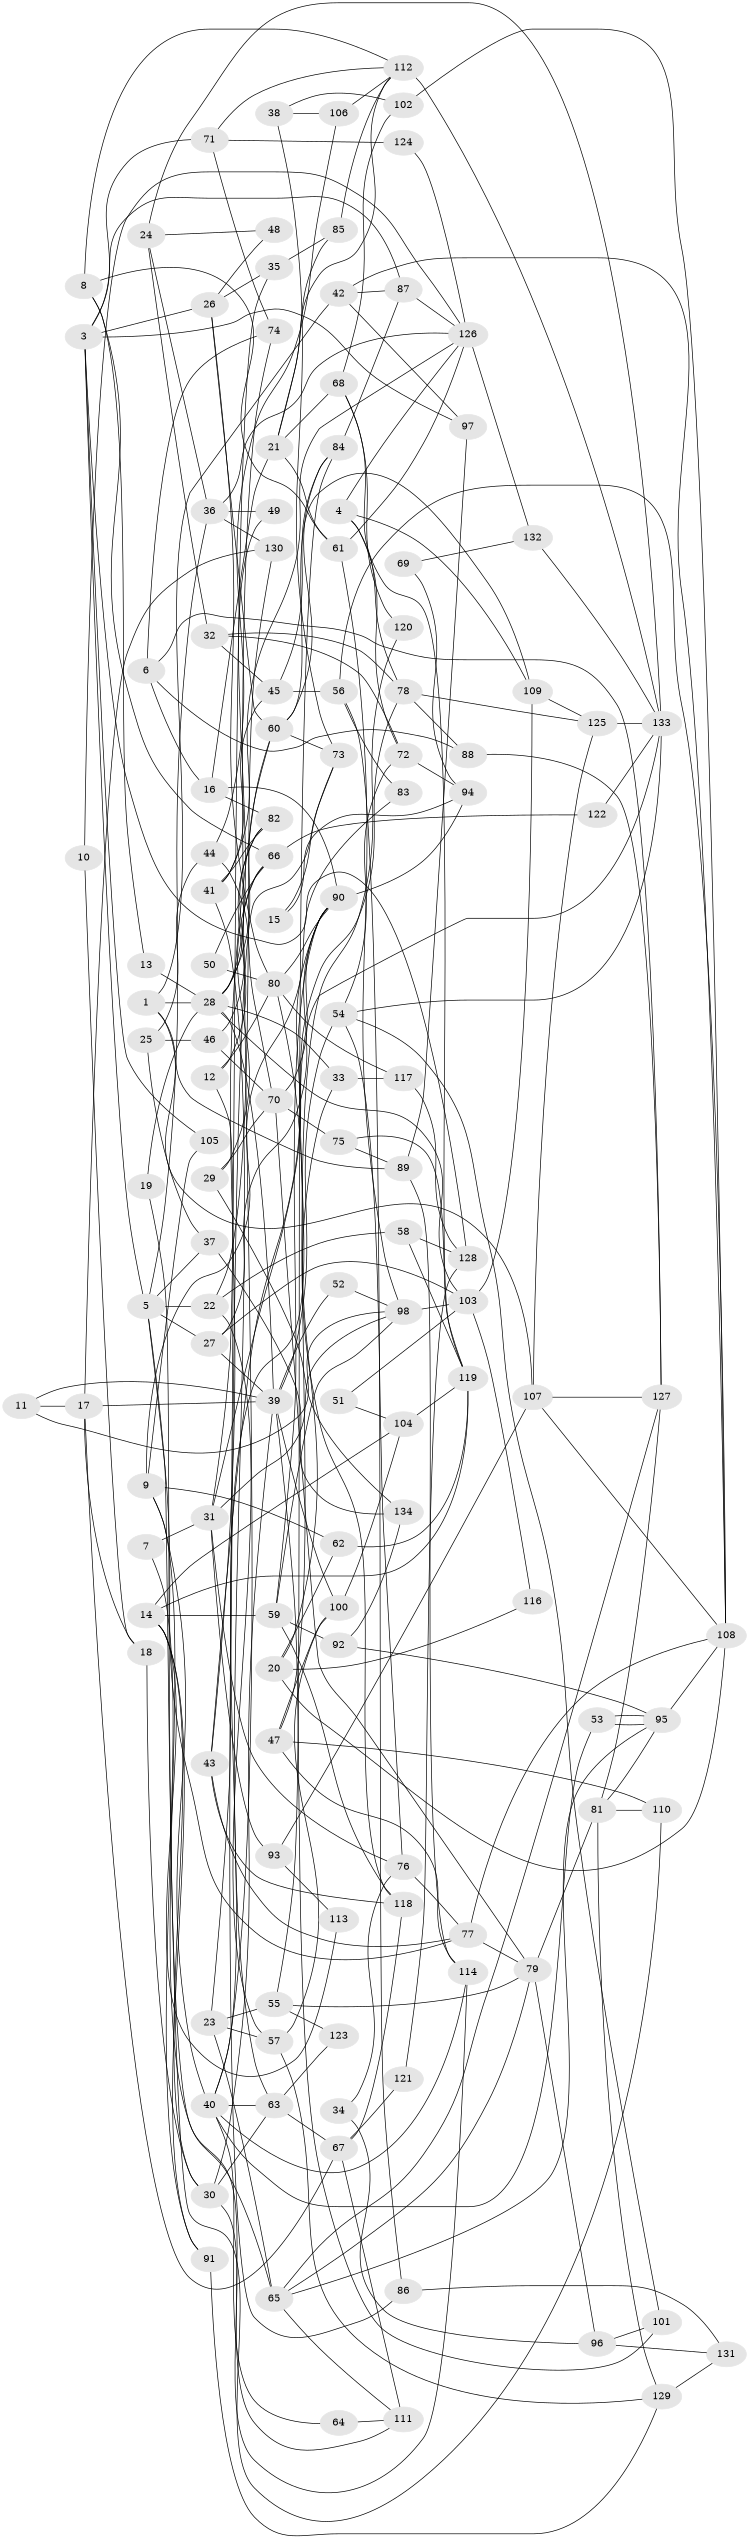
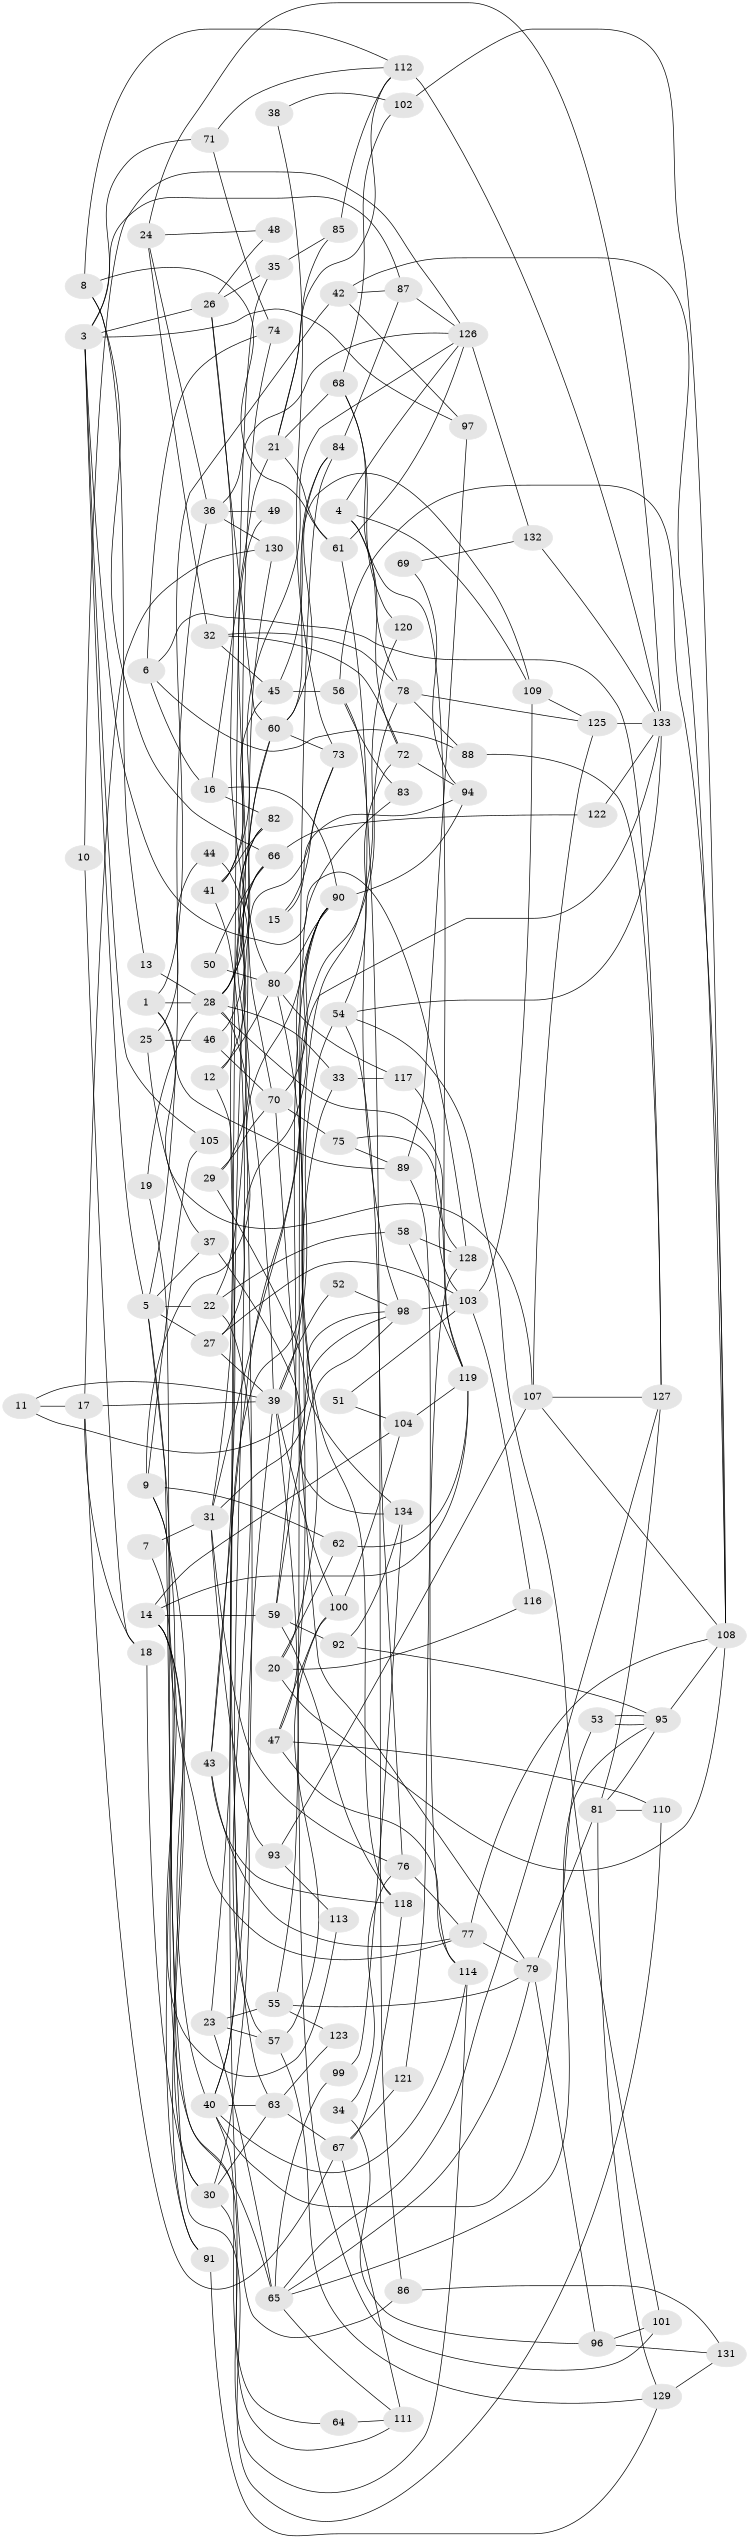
(339, 114) -> none
(403, 143) -> none
none -> (339, 2074)
